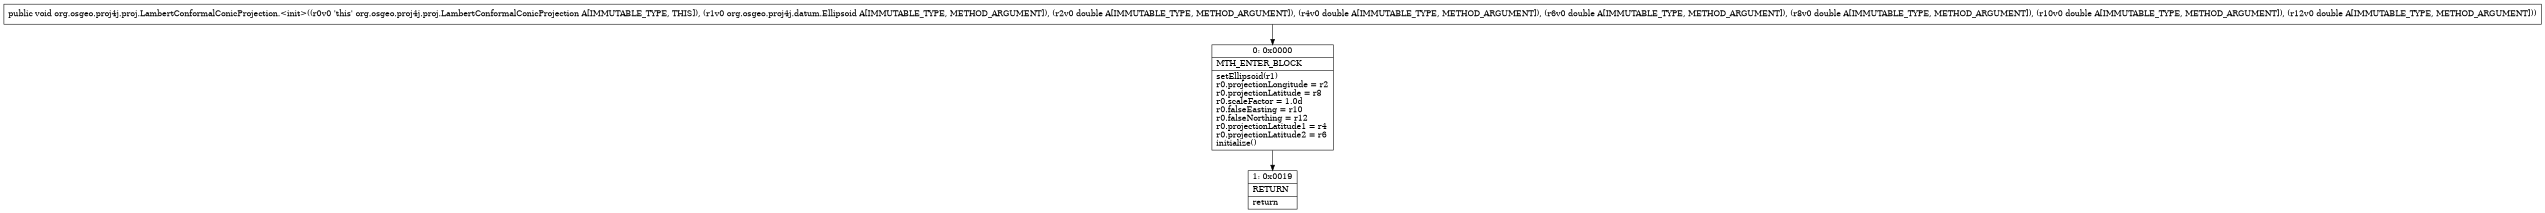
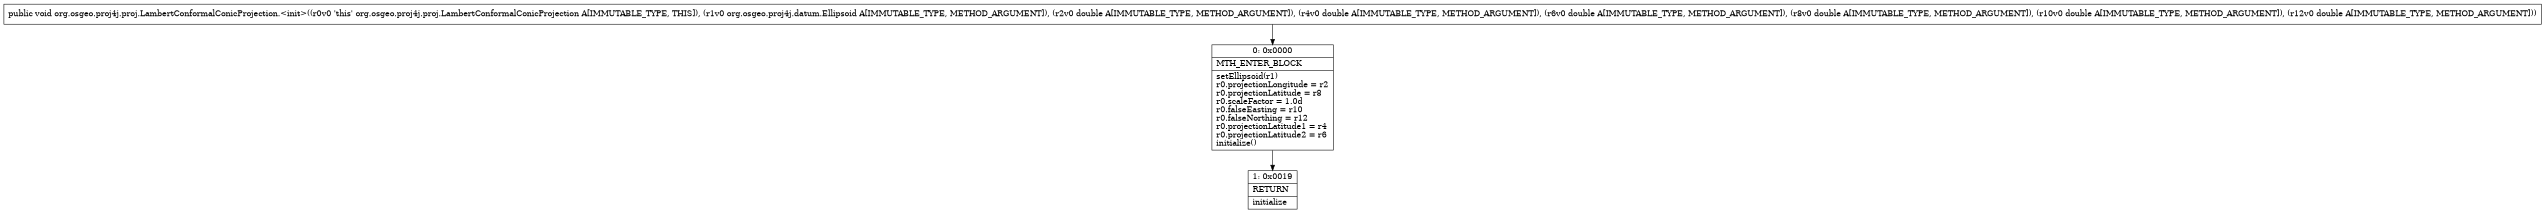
(1265, 202) -> (1270, 202)
